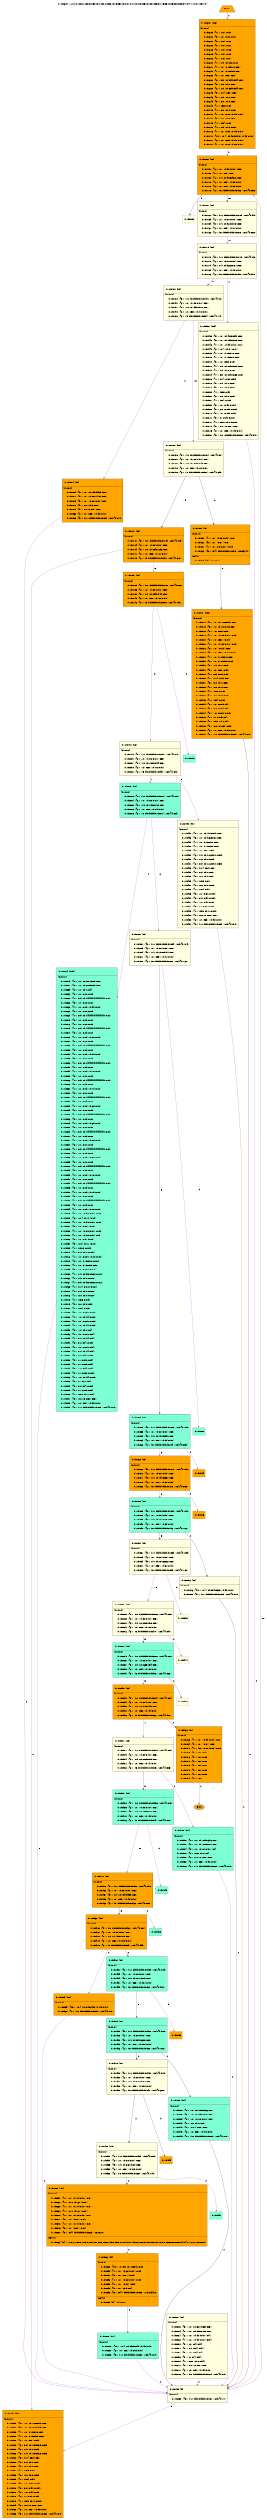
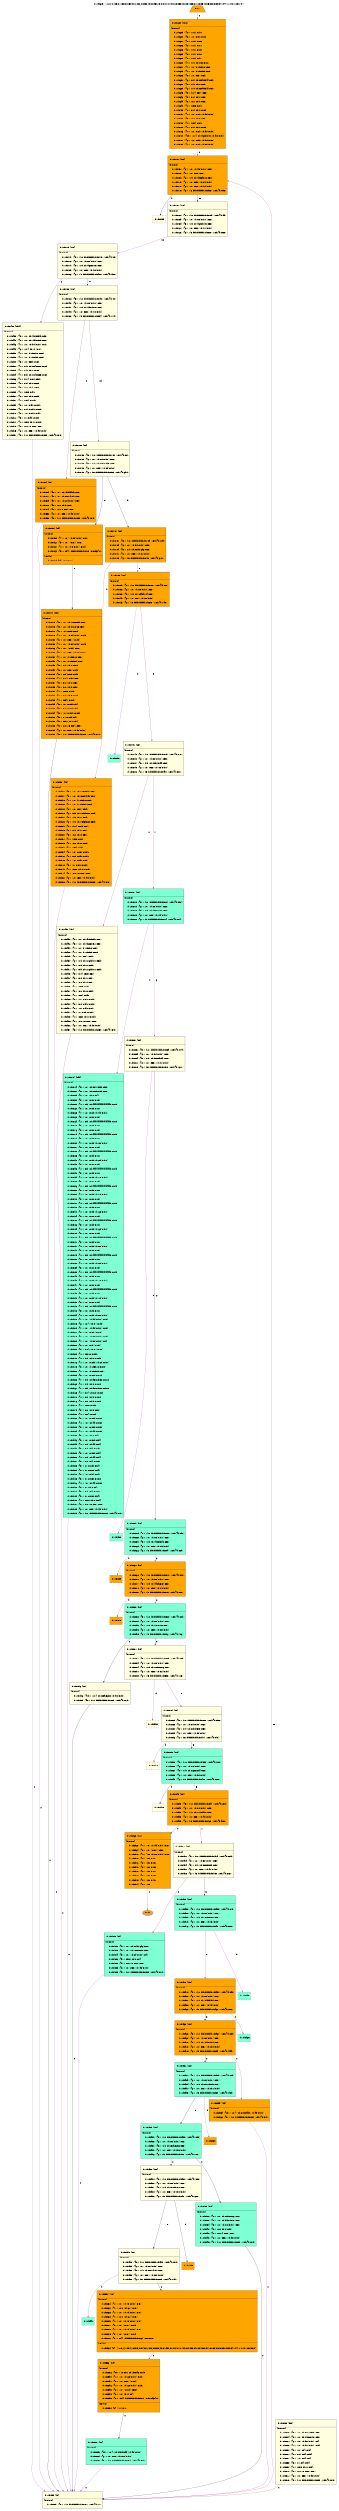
(121, 2427) -> (55, 1689)
